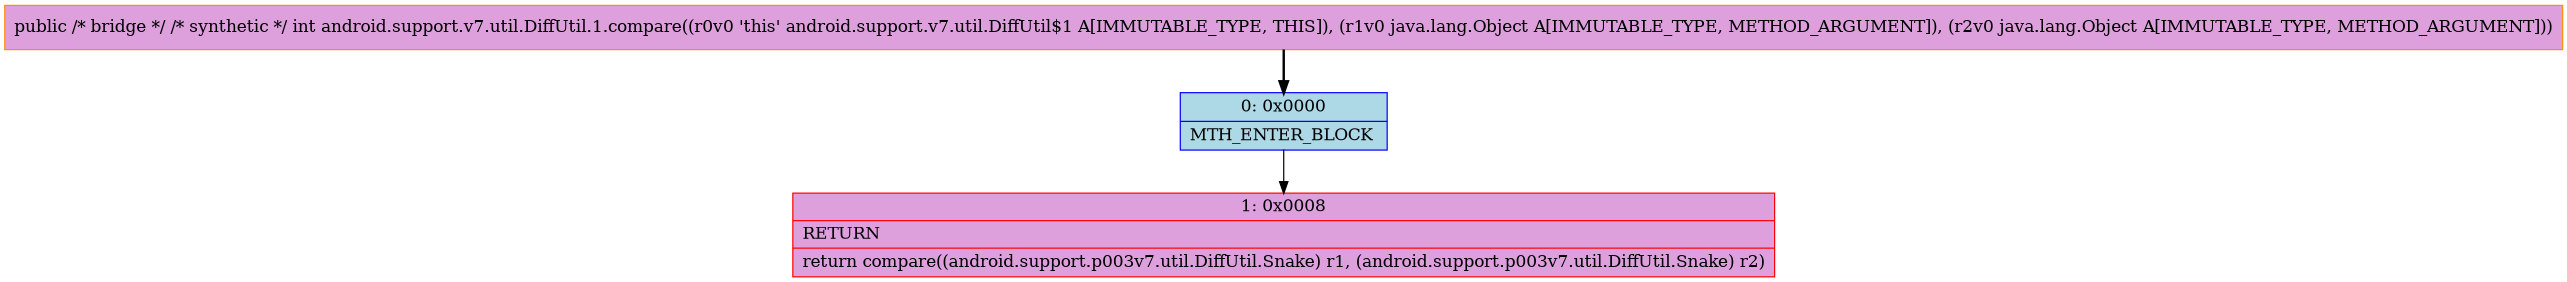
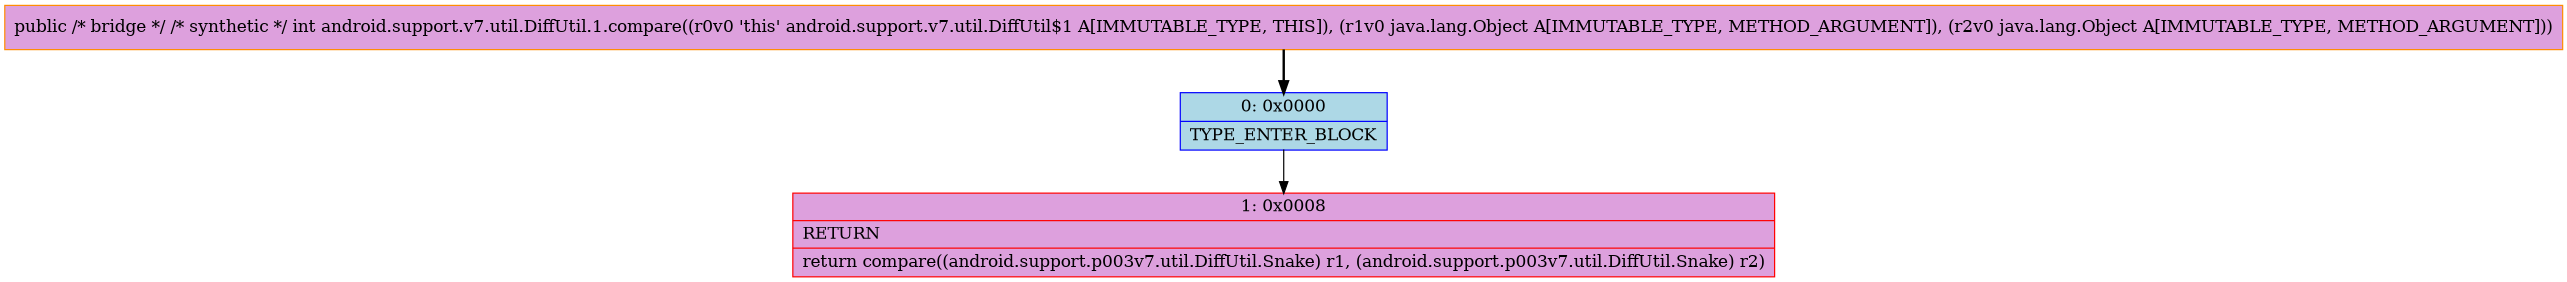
(1282, 135) -> (1284, 135)
